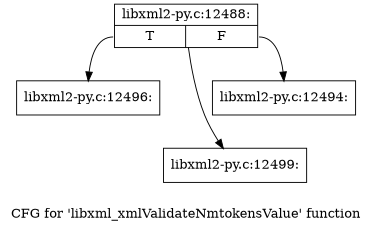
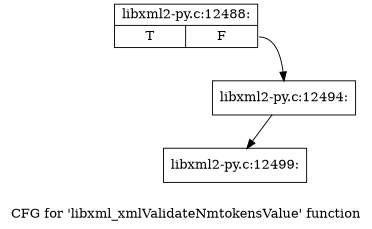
(198, 96) -> (262, 128)
(88, 98) -> none
